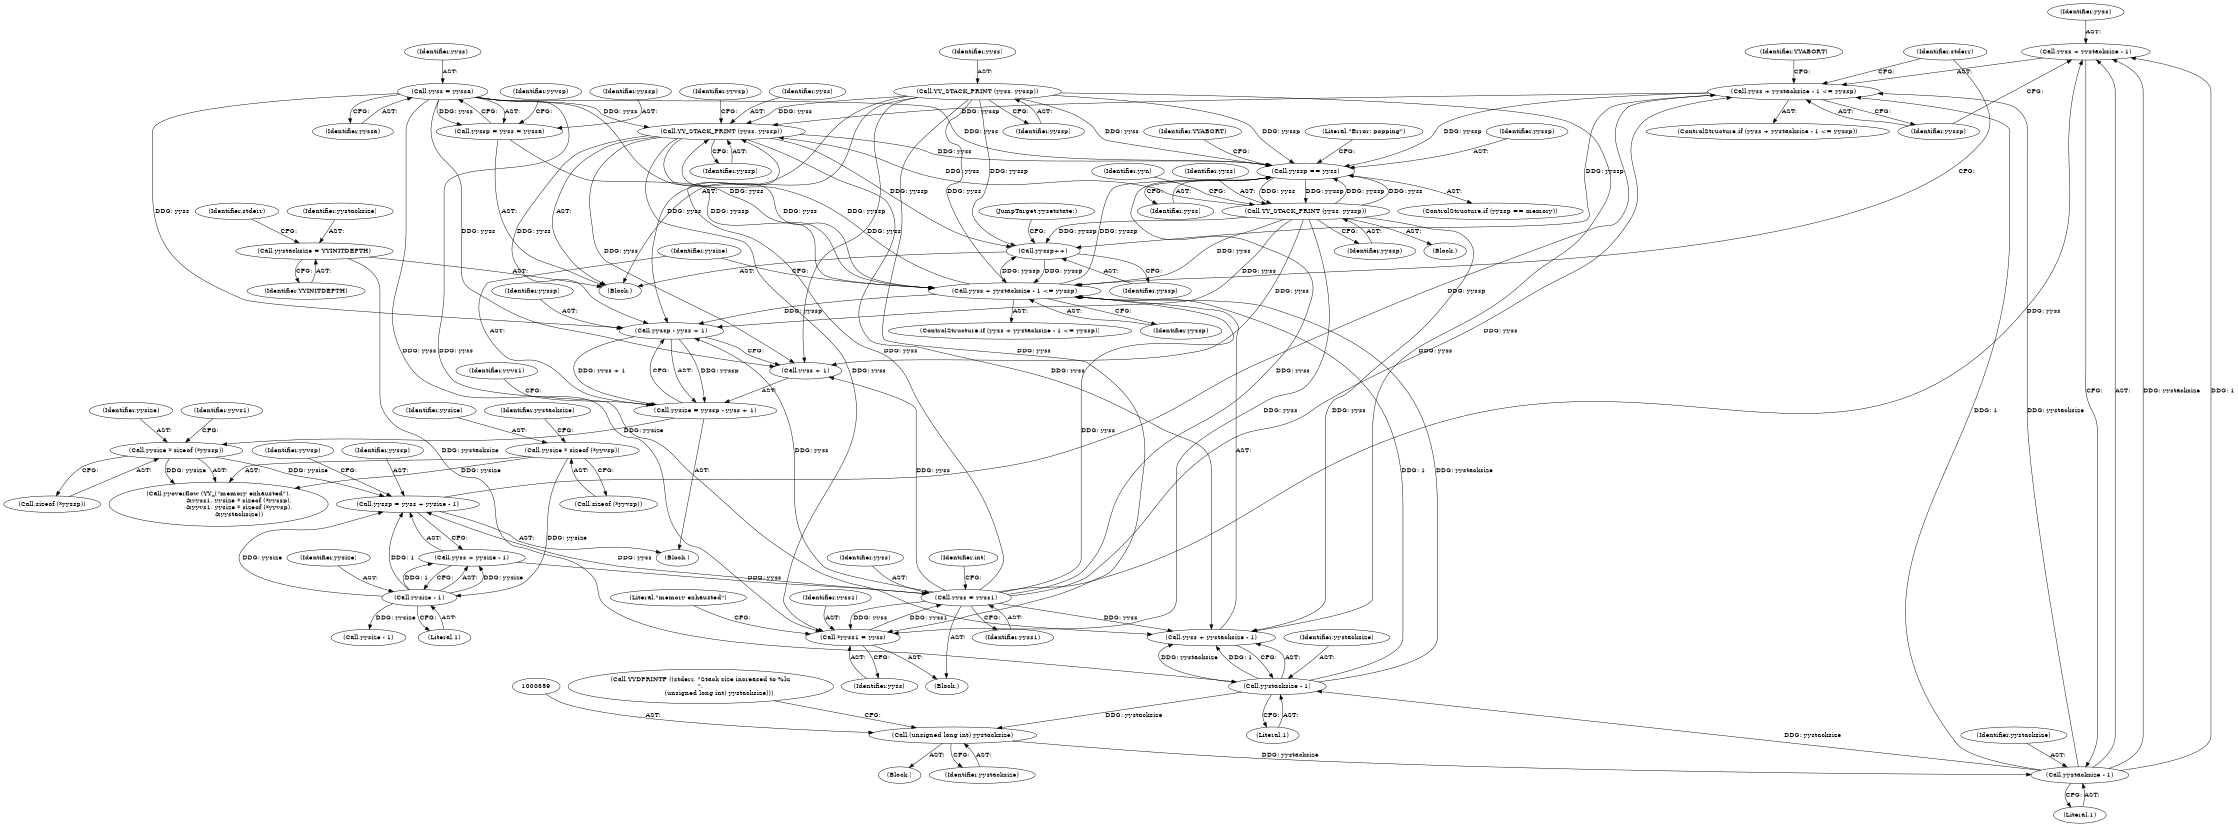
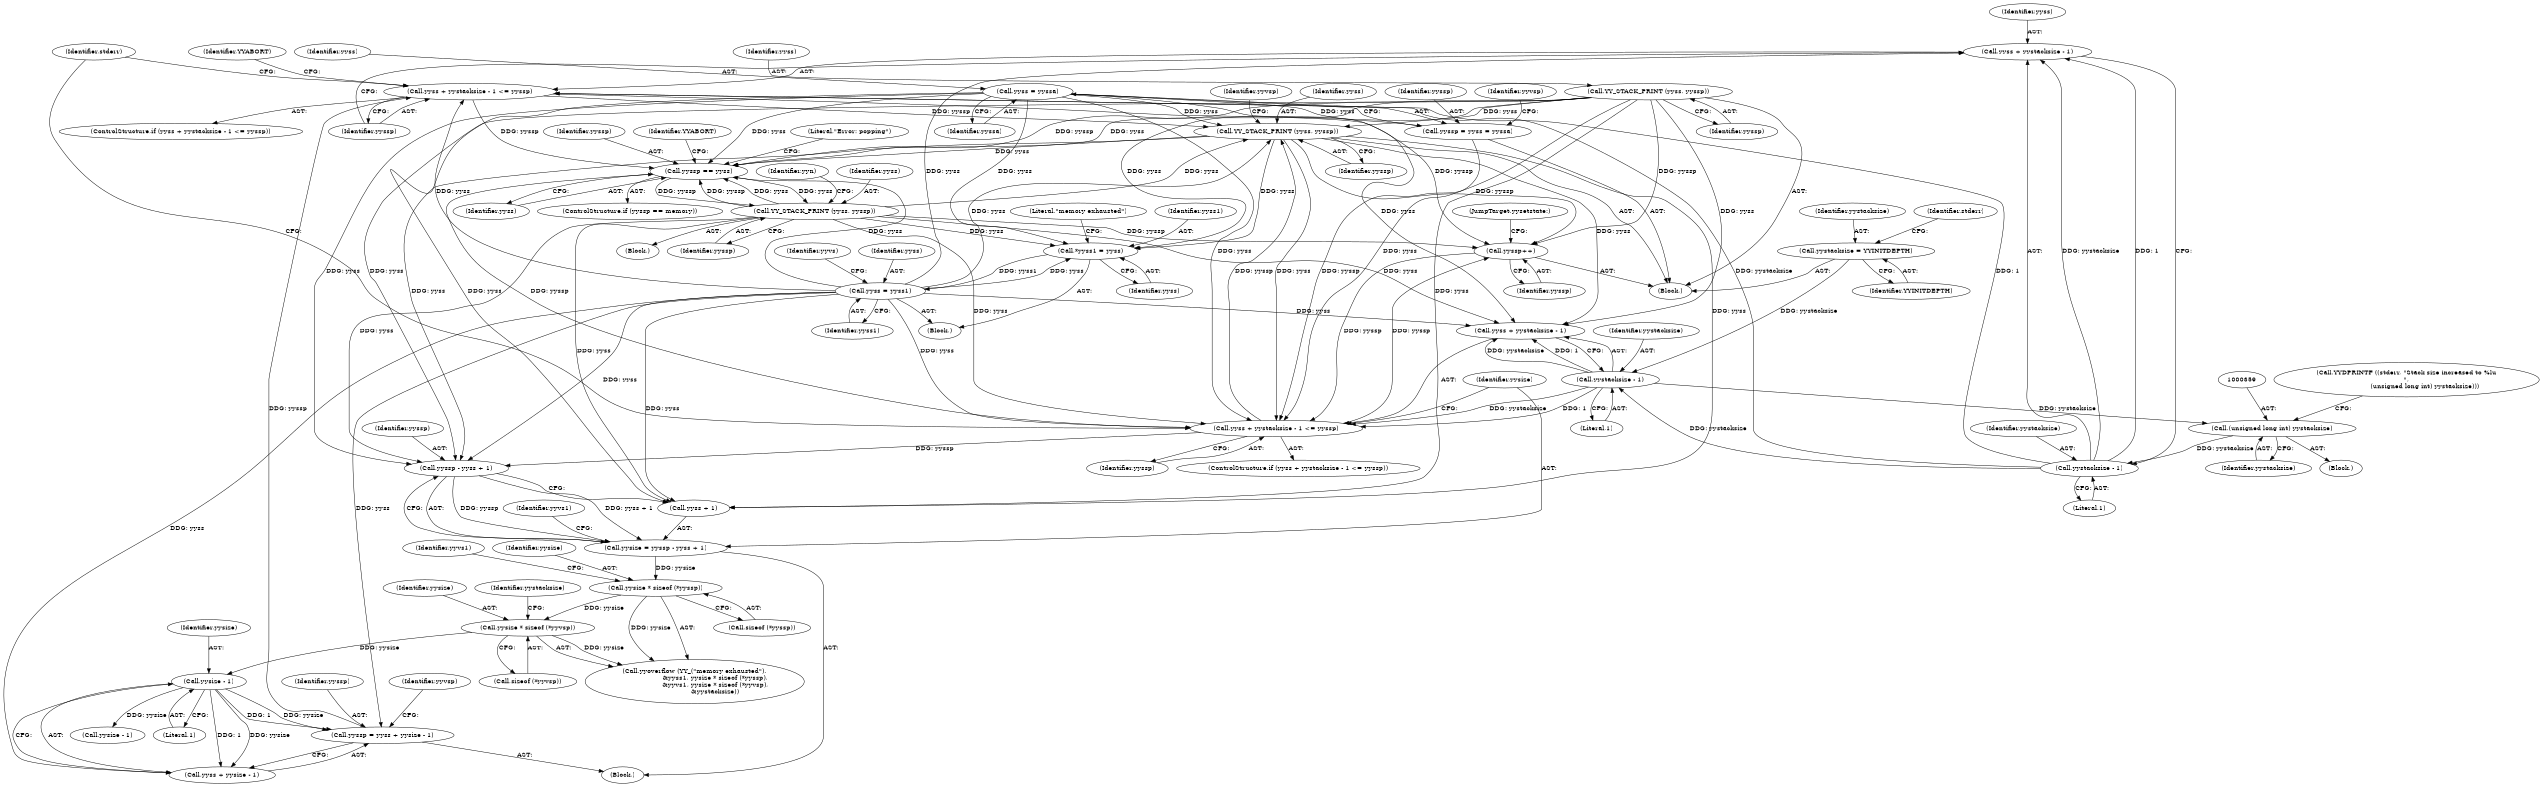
(298, 476) -> (584, 605)
(963, 558) -> (812, 251)
(719, 579) -> (277, 447)
